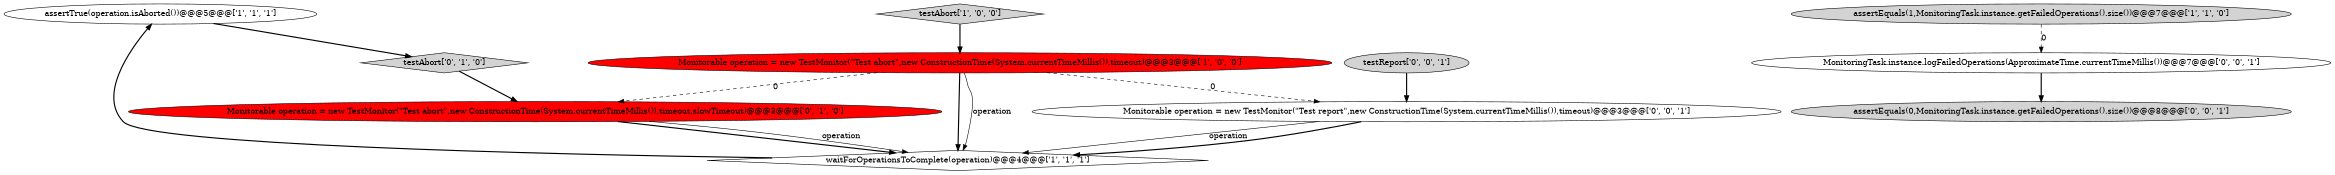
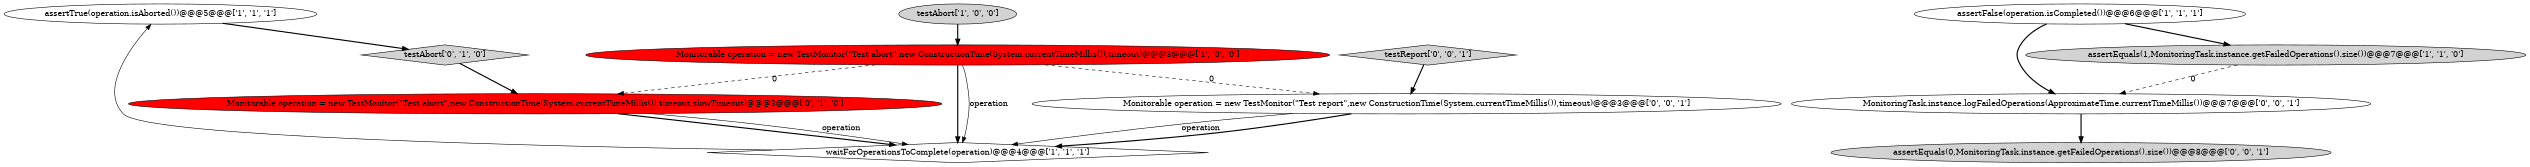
(960, 14) -> (958, 14)
none -> (2080, 14)
(1407, 63) -> (1428, 55)
(394, 148) -> (398, 140)
